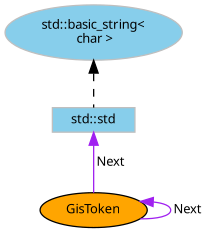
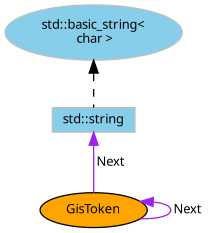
(94, 120) -> (94, 120)
